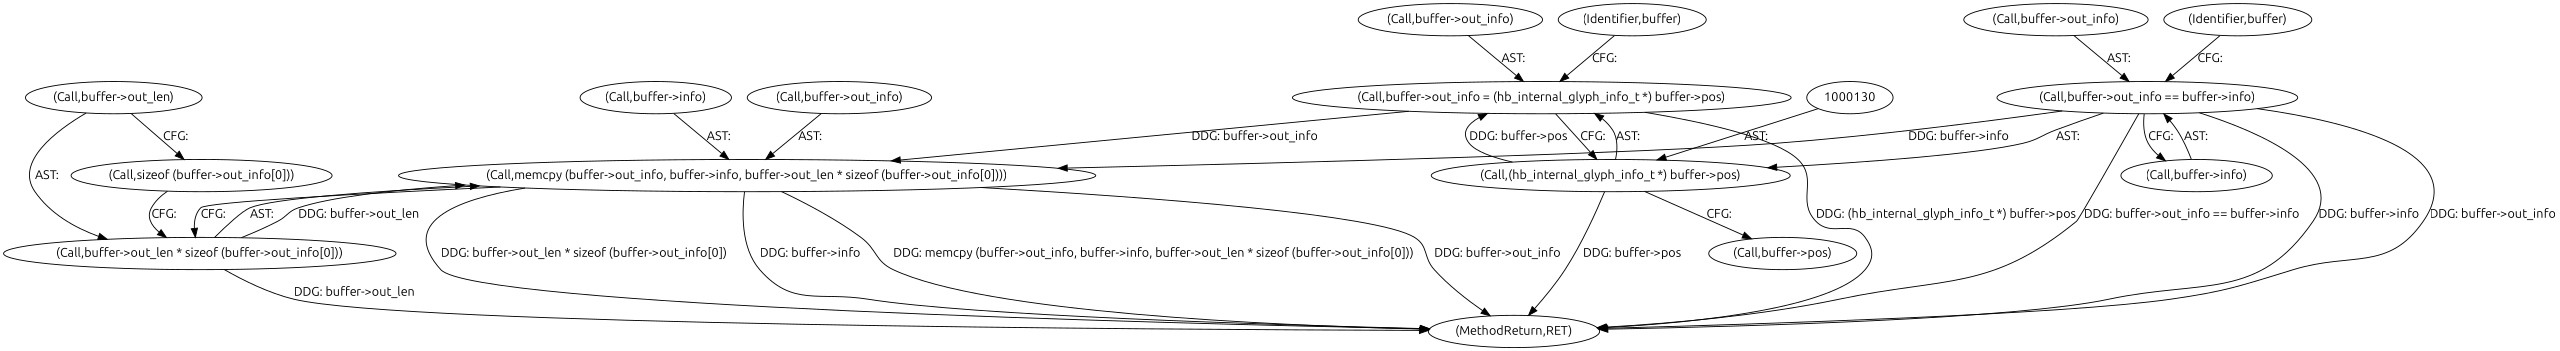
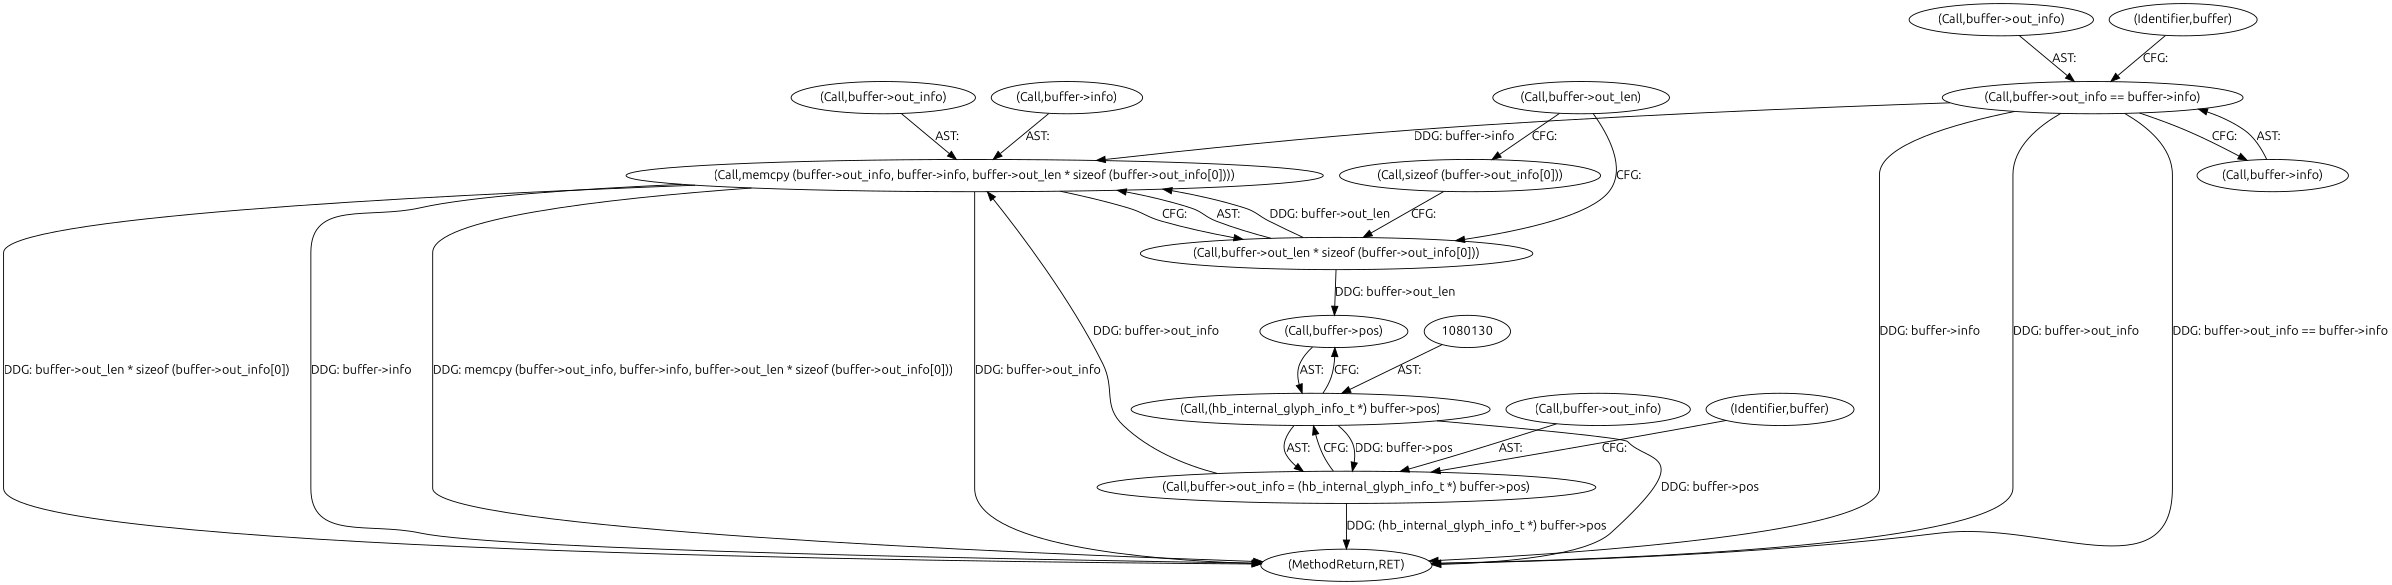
(1850, 98) -> (1467, 331)
(1943, 155) -> (1300, 364)
(49, 176) -> (1630, 176)
(818, 325) -> (1335, 288)
